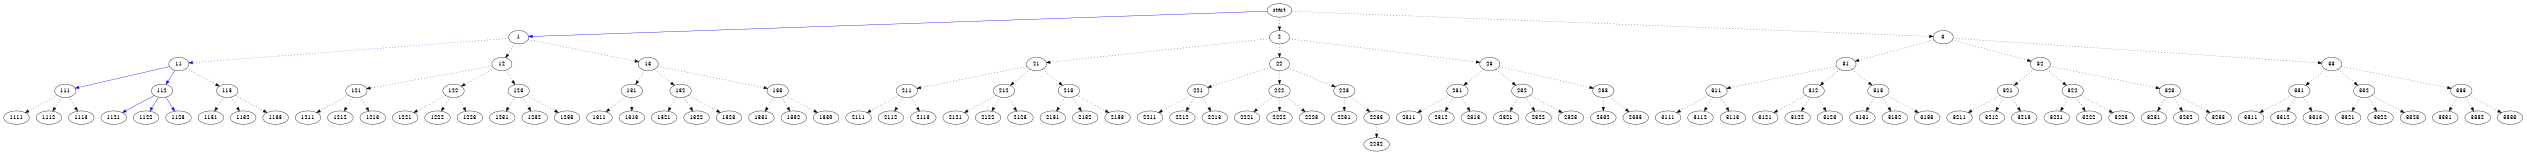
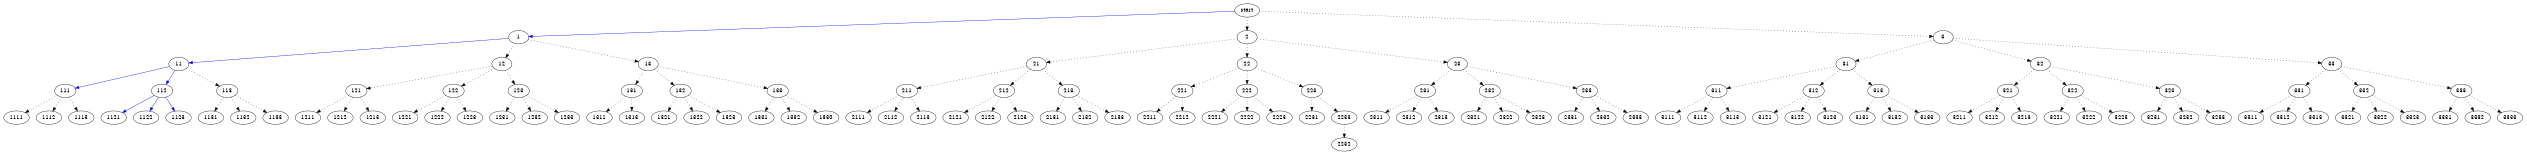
(351, 50) -> (351, 50)
(1215, 118) -> none
none -> (1571, 118)
